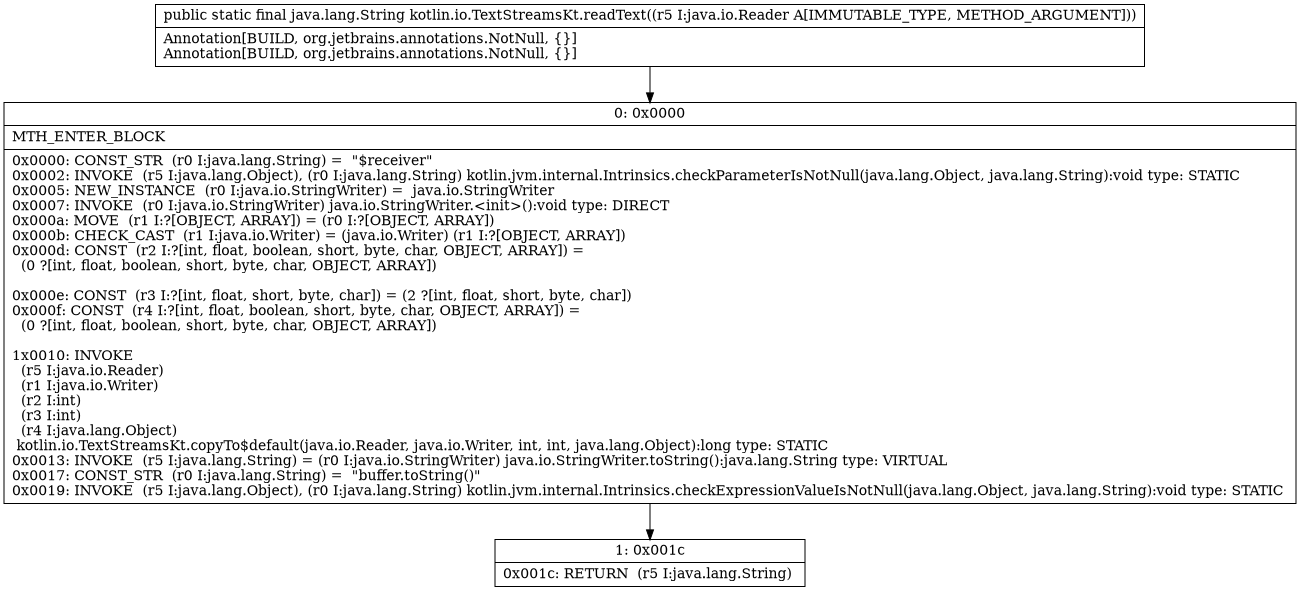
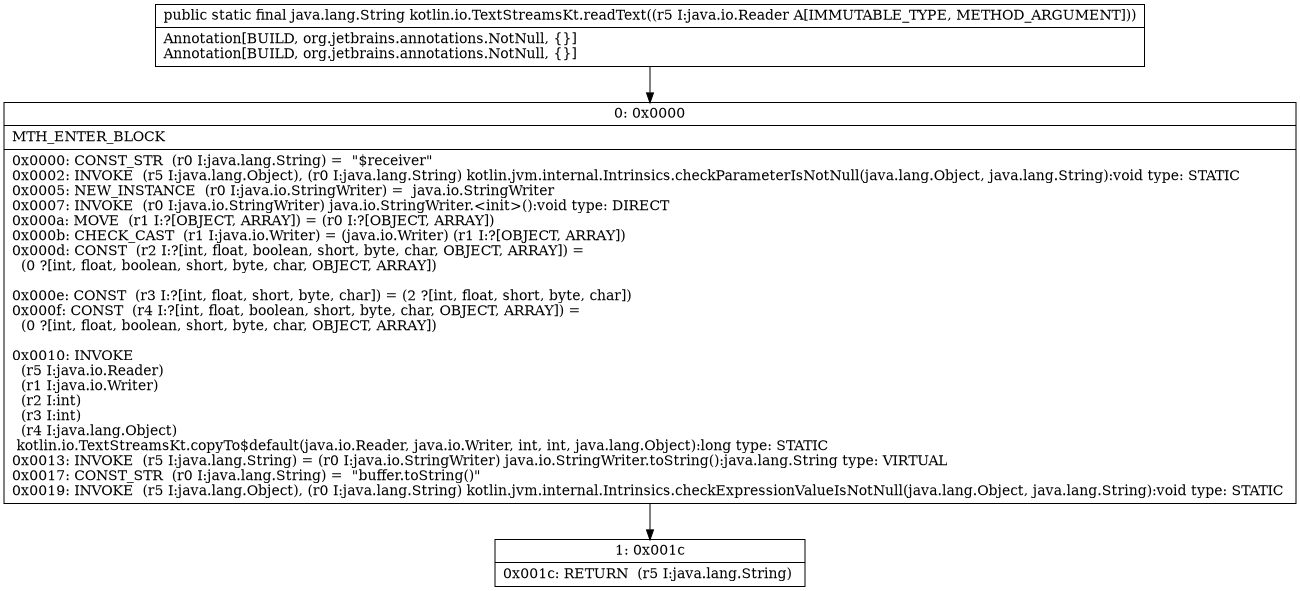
(78, 356) -> (78, 356)
